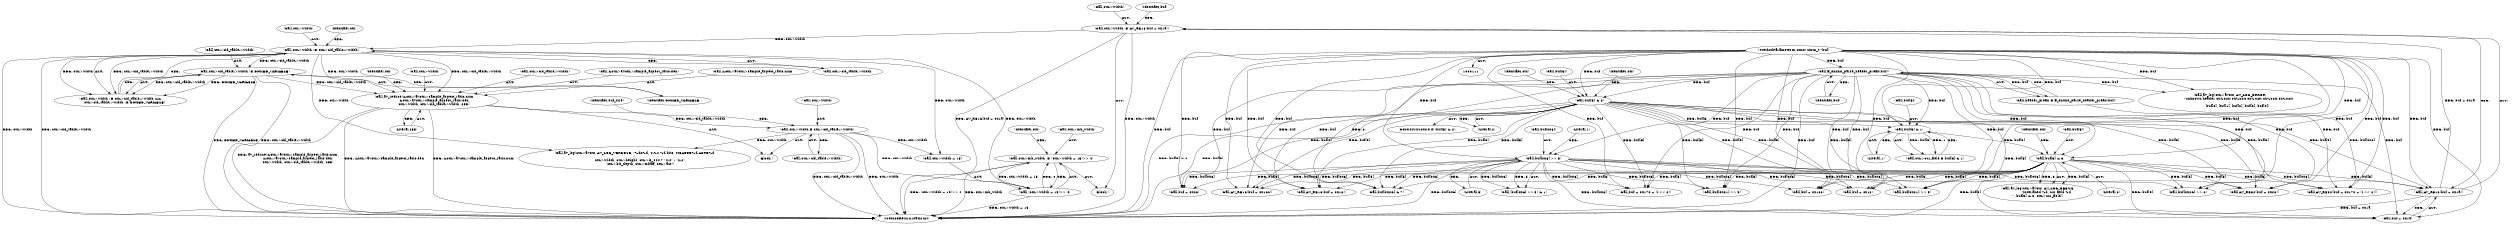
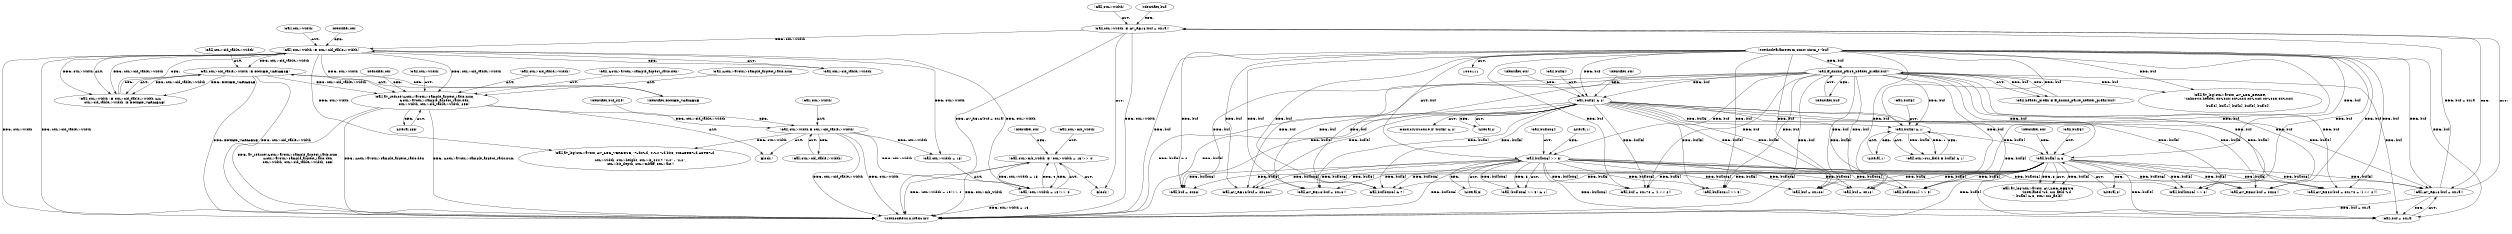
(1428, 101) -> (1428, 101)
(2248, 113) -> (2096, 173)
(1359, 130) -> (1359, 130)
none -> (2097, 167)
